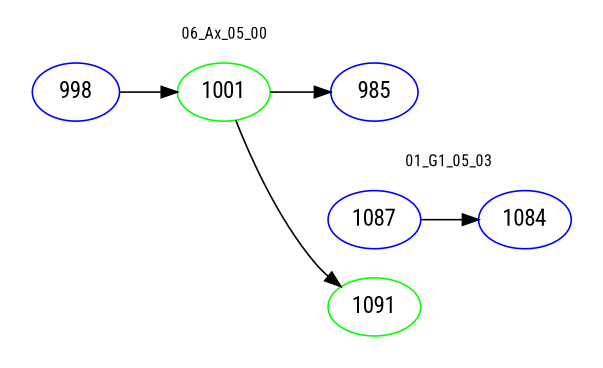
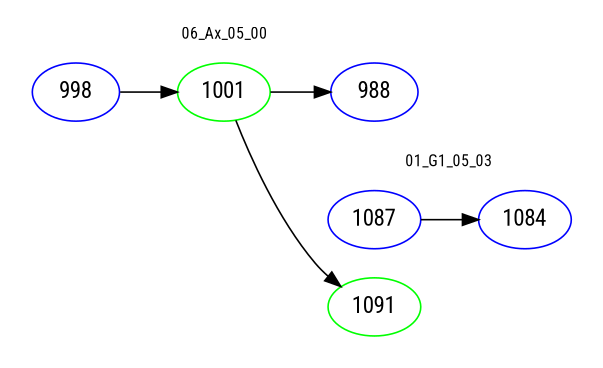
(374, 92) -> (374, 92)
